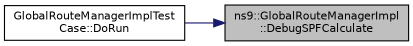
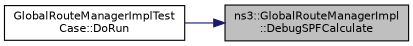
(317, 23) -> (317, 23)
